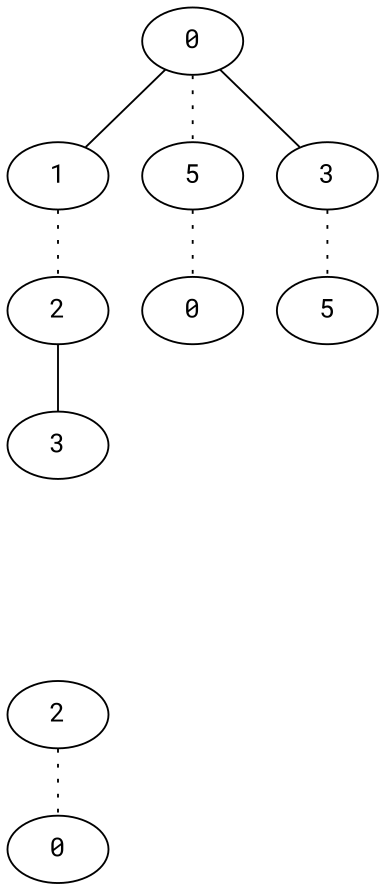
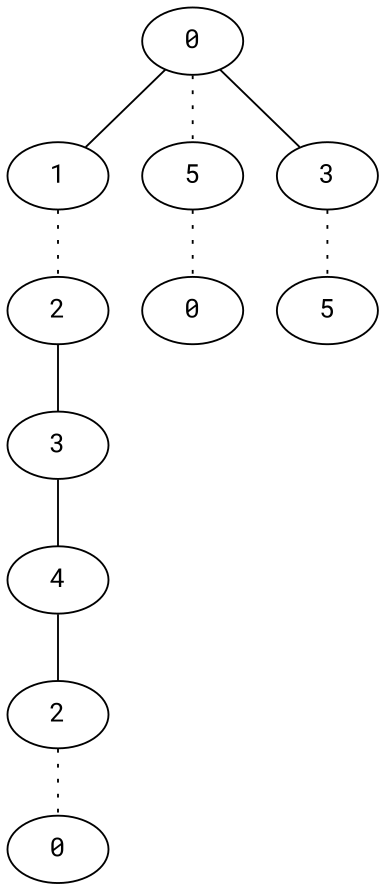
none -> (58, 580)
